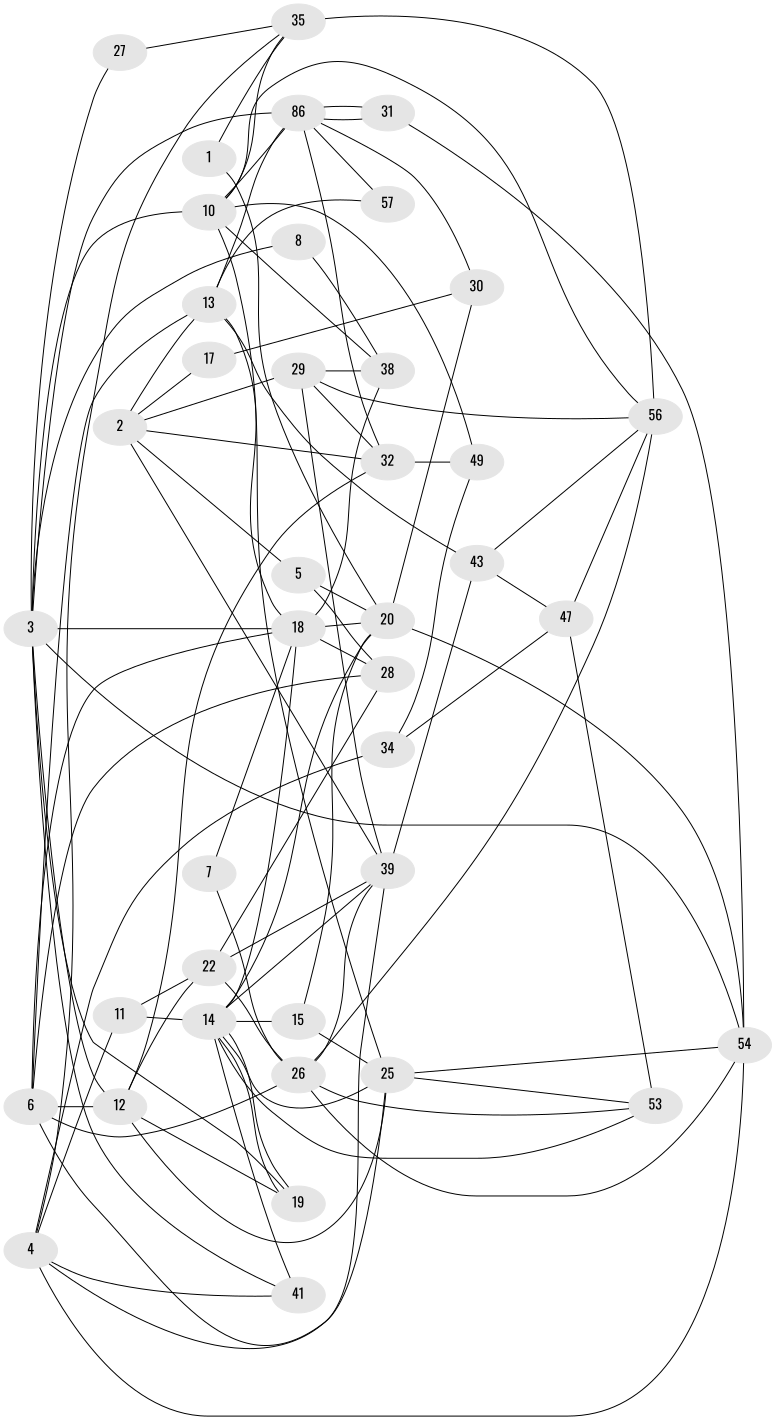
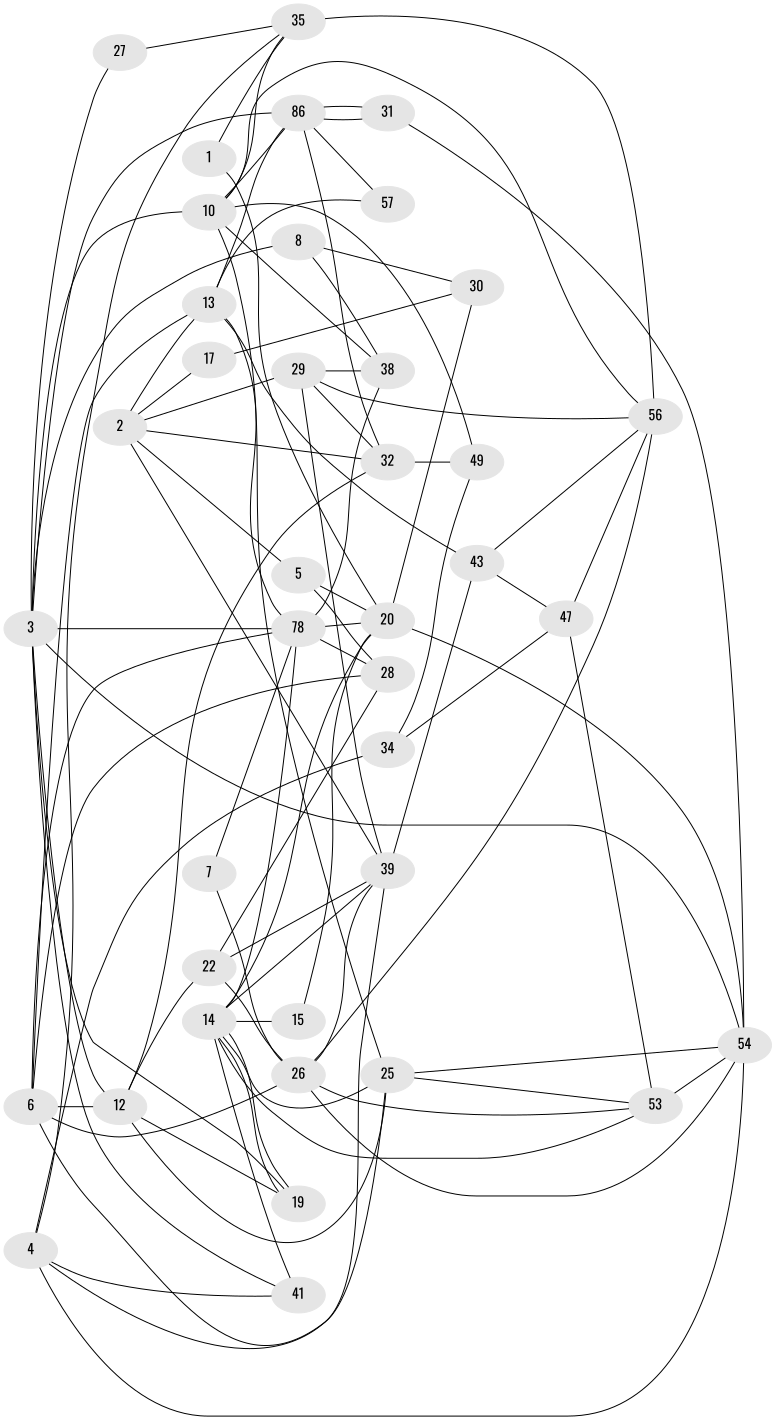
(415, 178) -> (394, 266)
(298, 629) -> (298, 629)
(120, 1015) -> none
(343, 1048) -> none
none -> (700, 1076)
